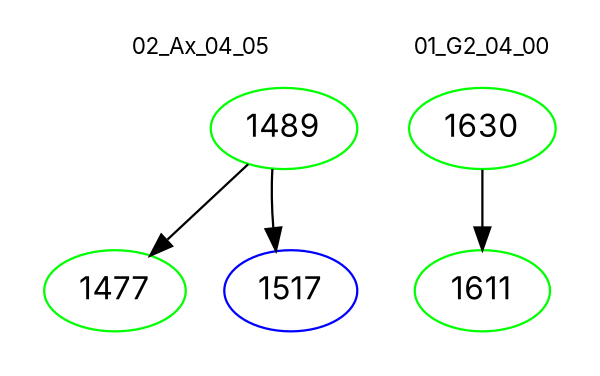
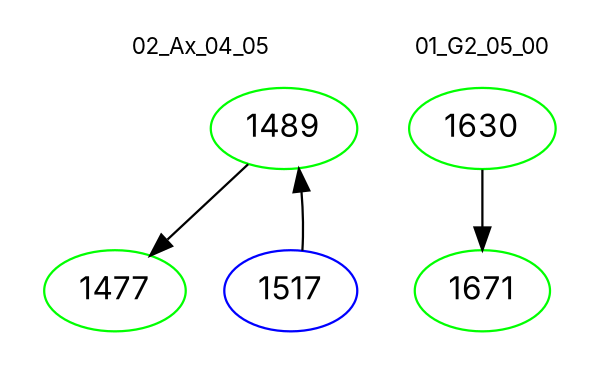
(482, 48) -> (482, 48)
(272, 198) -> (303, 221)
(482, 291) -> (482, 291)
